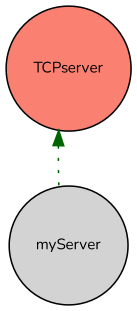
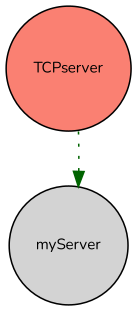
(58, 166) -> (79, 151)
